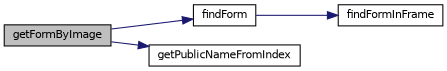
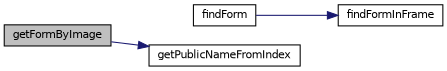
(147, 25) -> none
